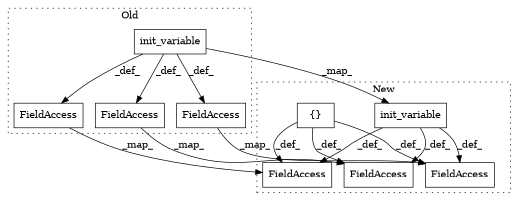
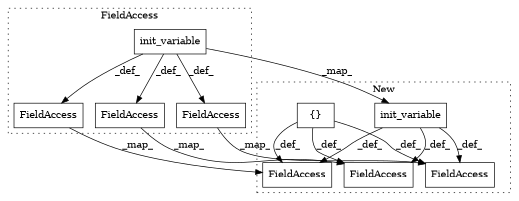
(130, 16) -> (130, 16)
